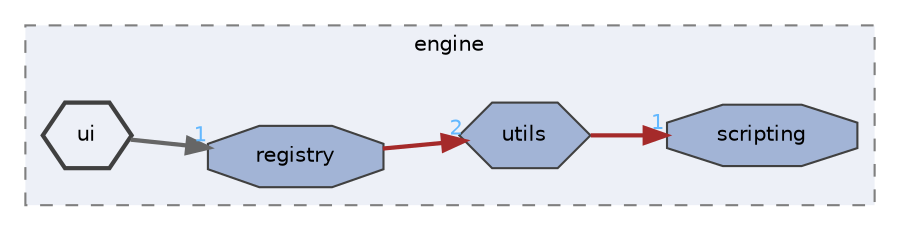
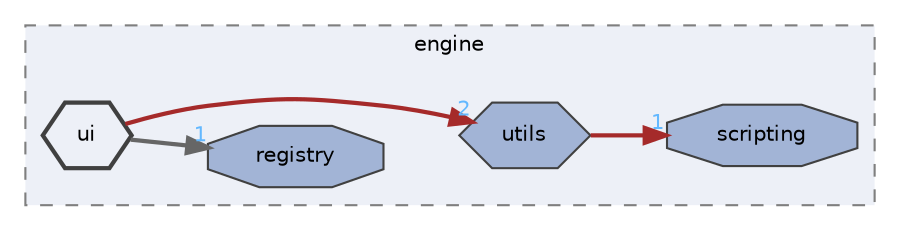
(413, 146) -> (288, 99)
